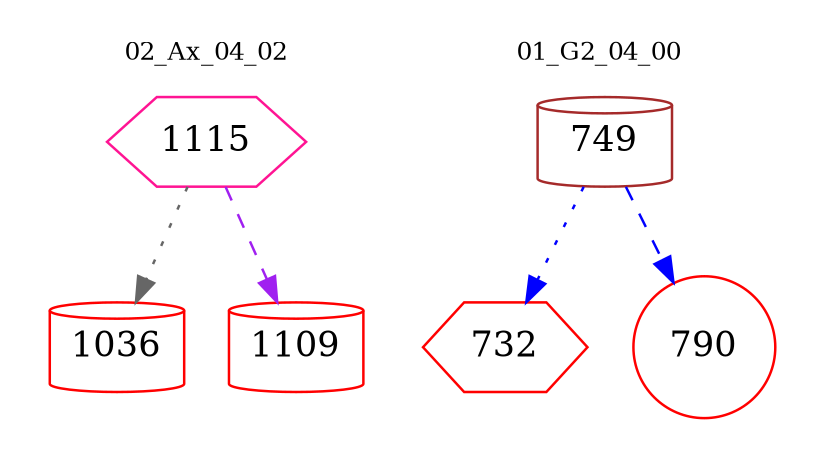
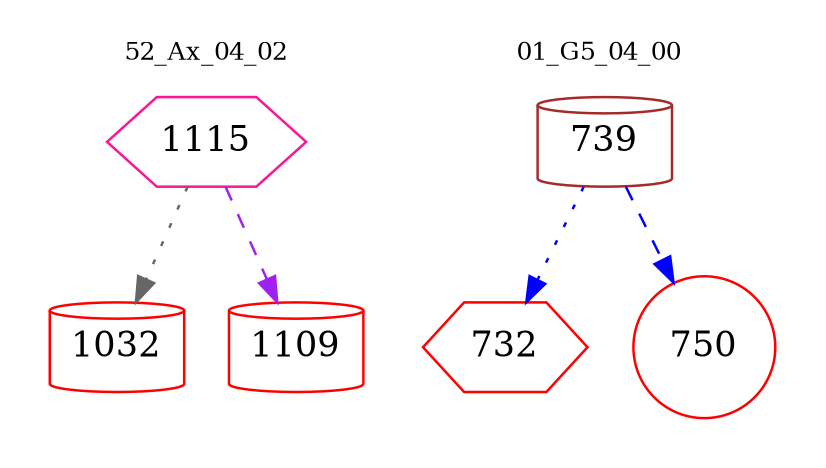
(207, 54) -> (207, 54)
(600, 54) -> (600, 54)
(605, 142) -> (605, 142)
(117, 347) -> (117, 347)
(704, 347) -> (704, 347)
